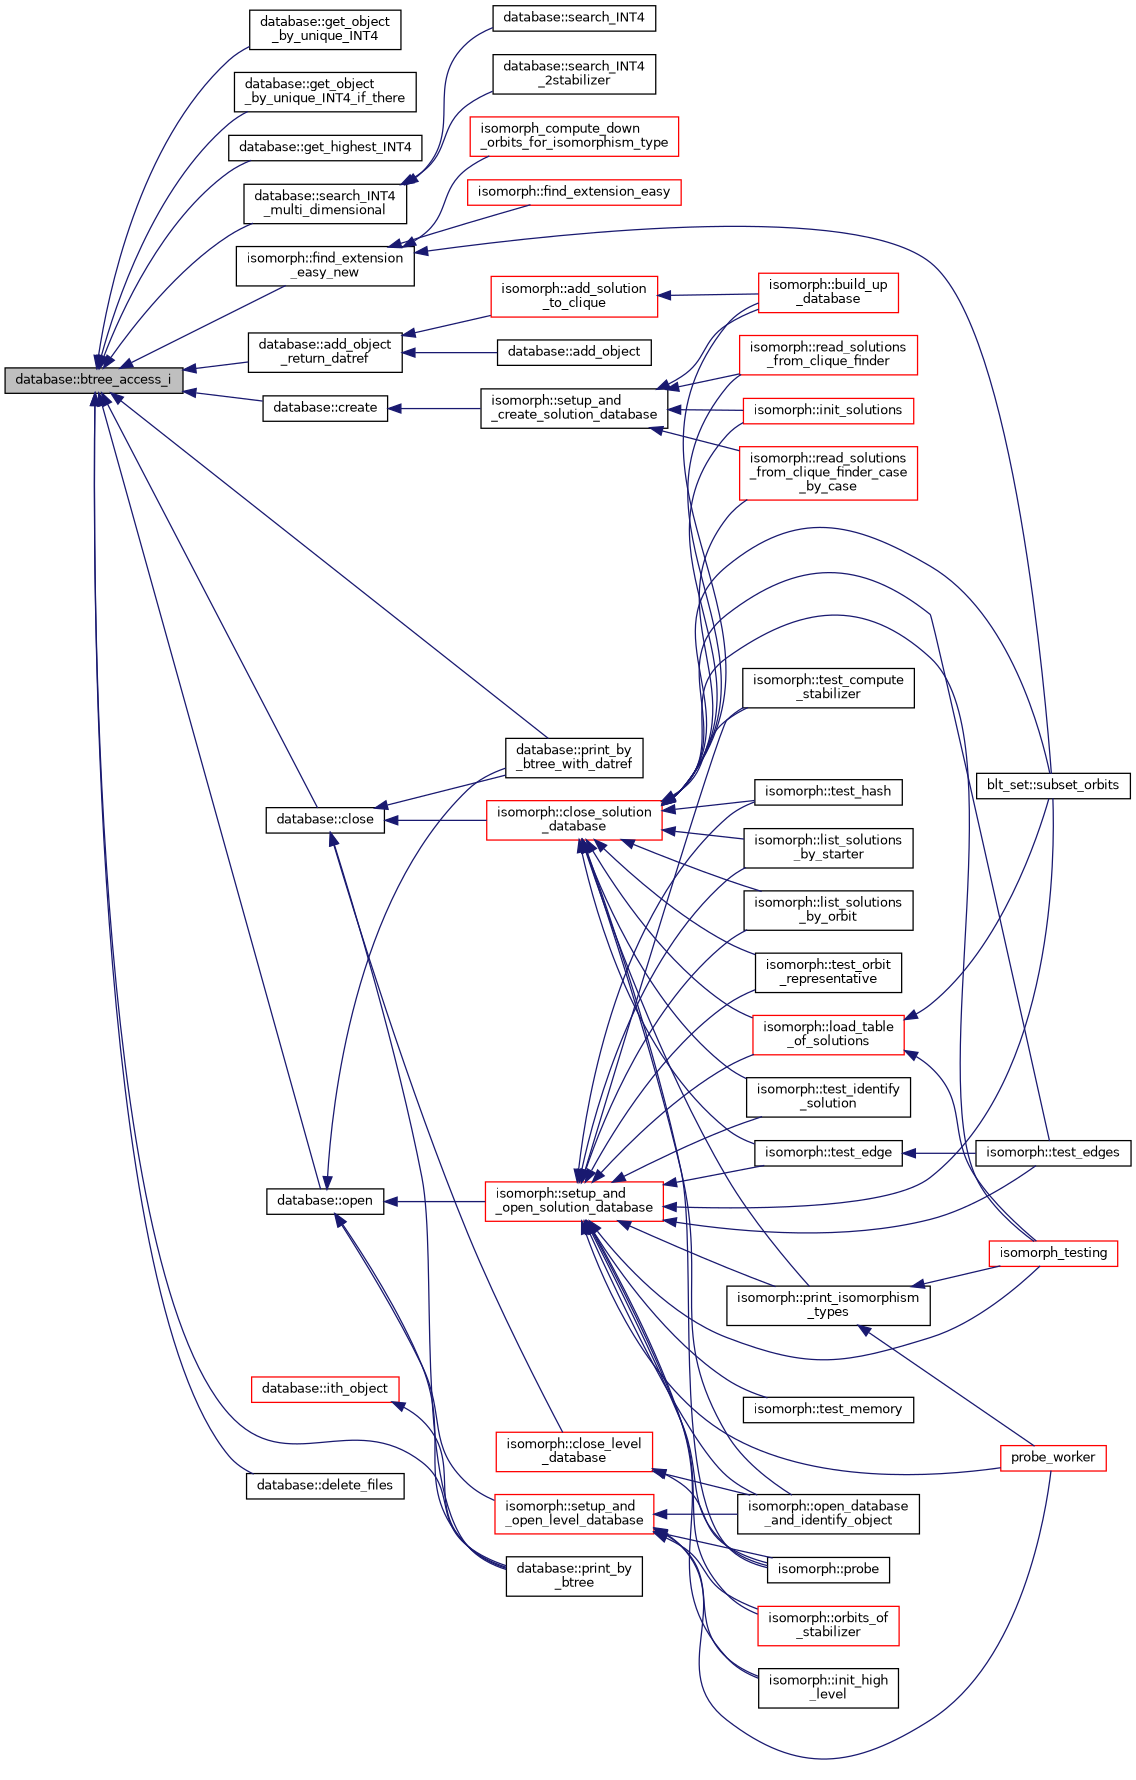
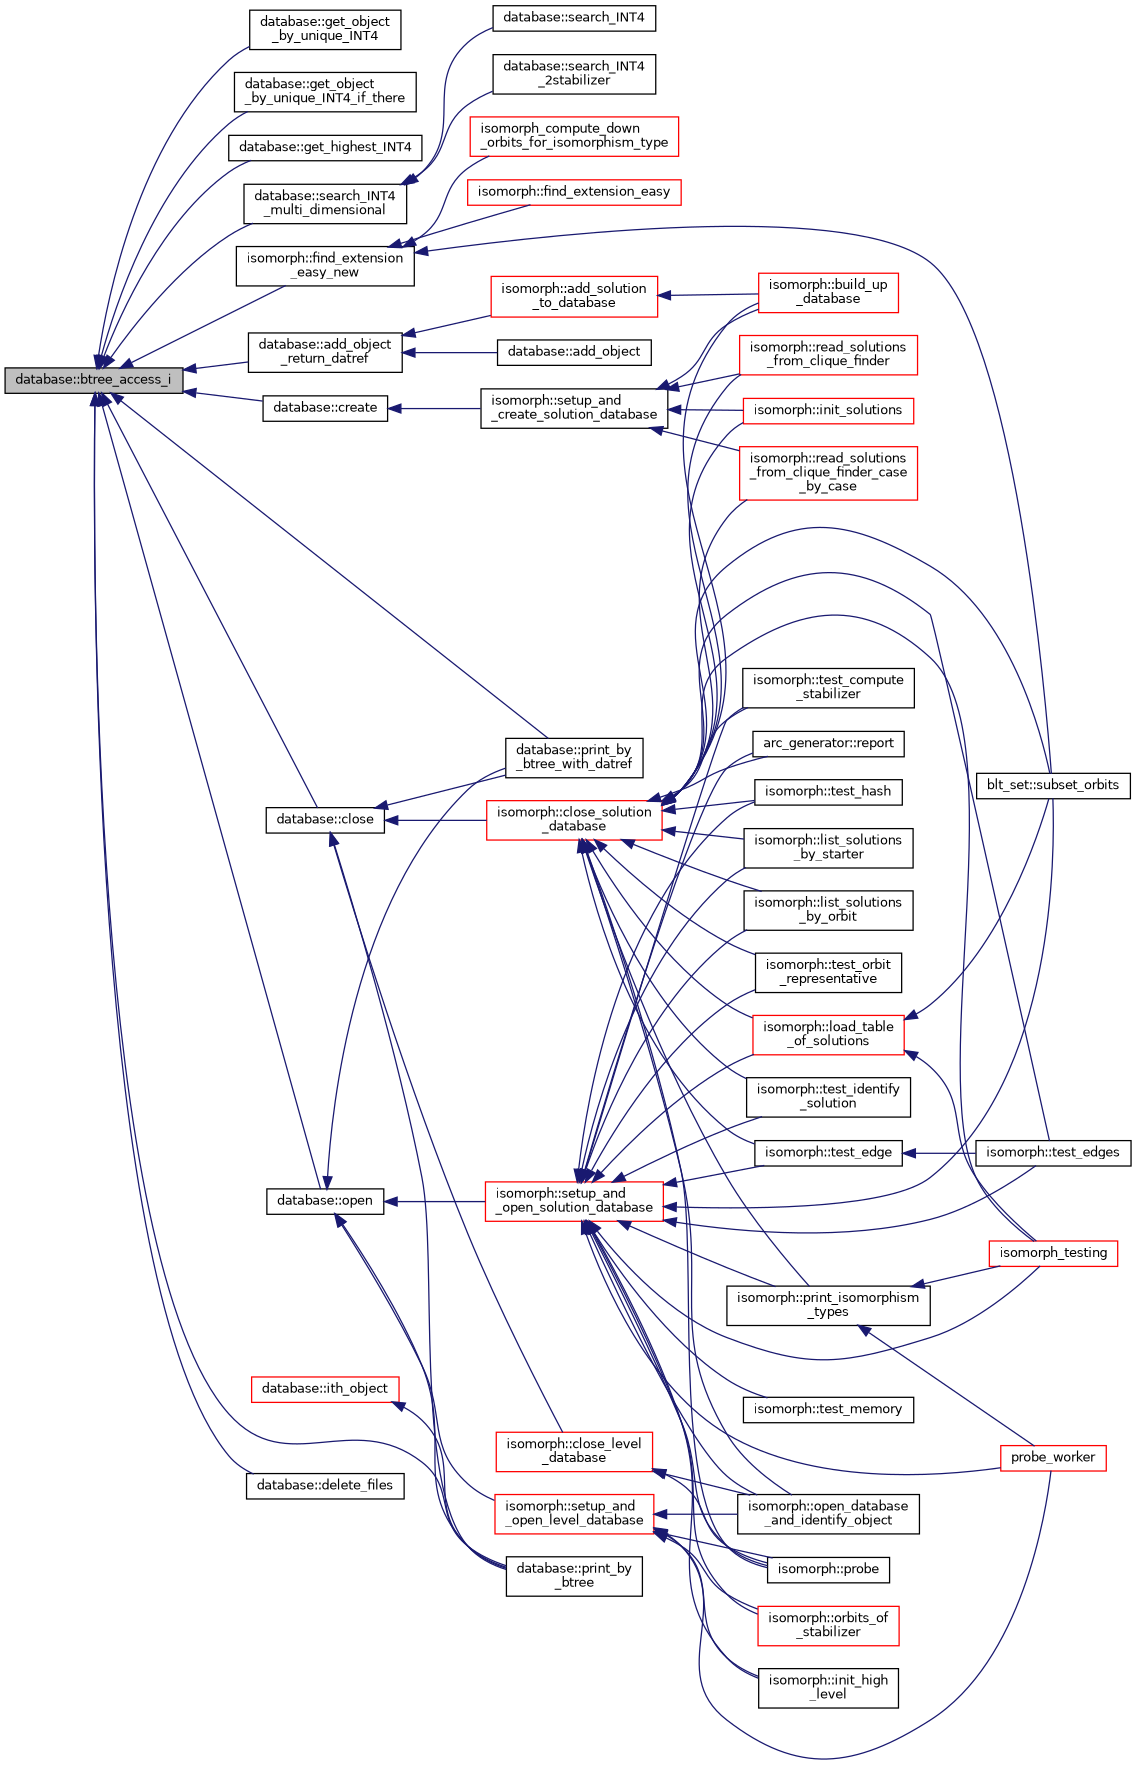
(574, 297) -> (574, 297)
none -> (829, 744)
